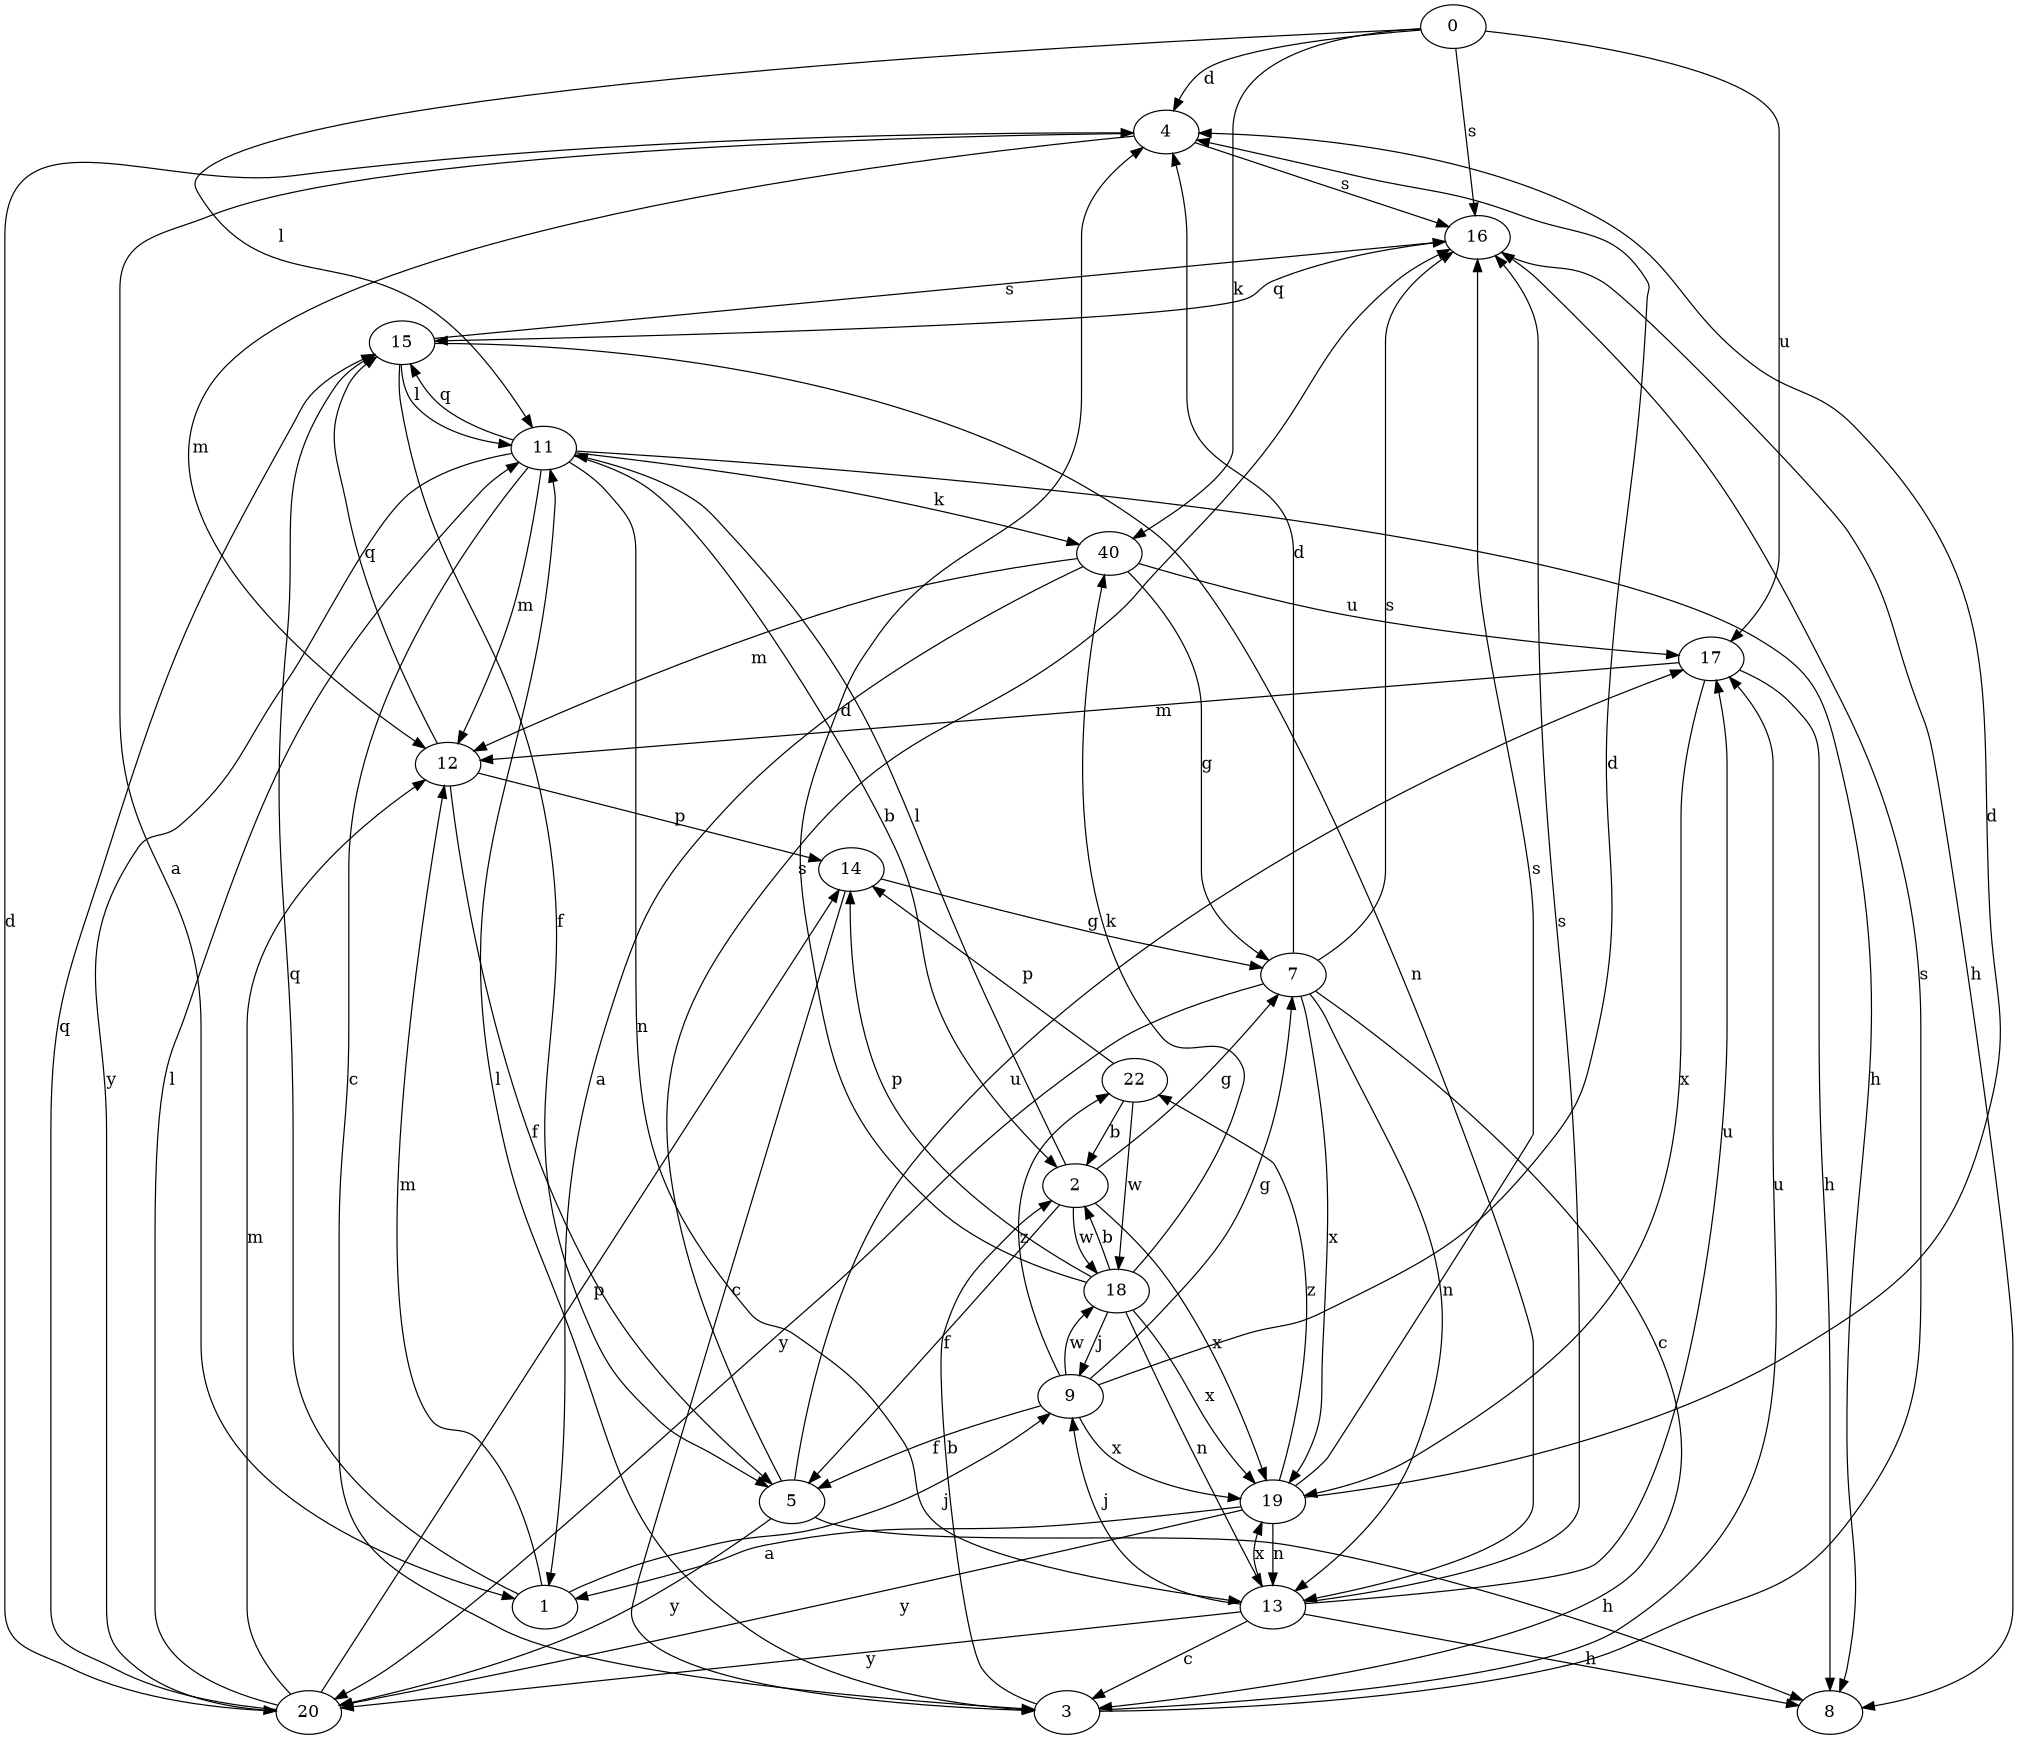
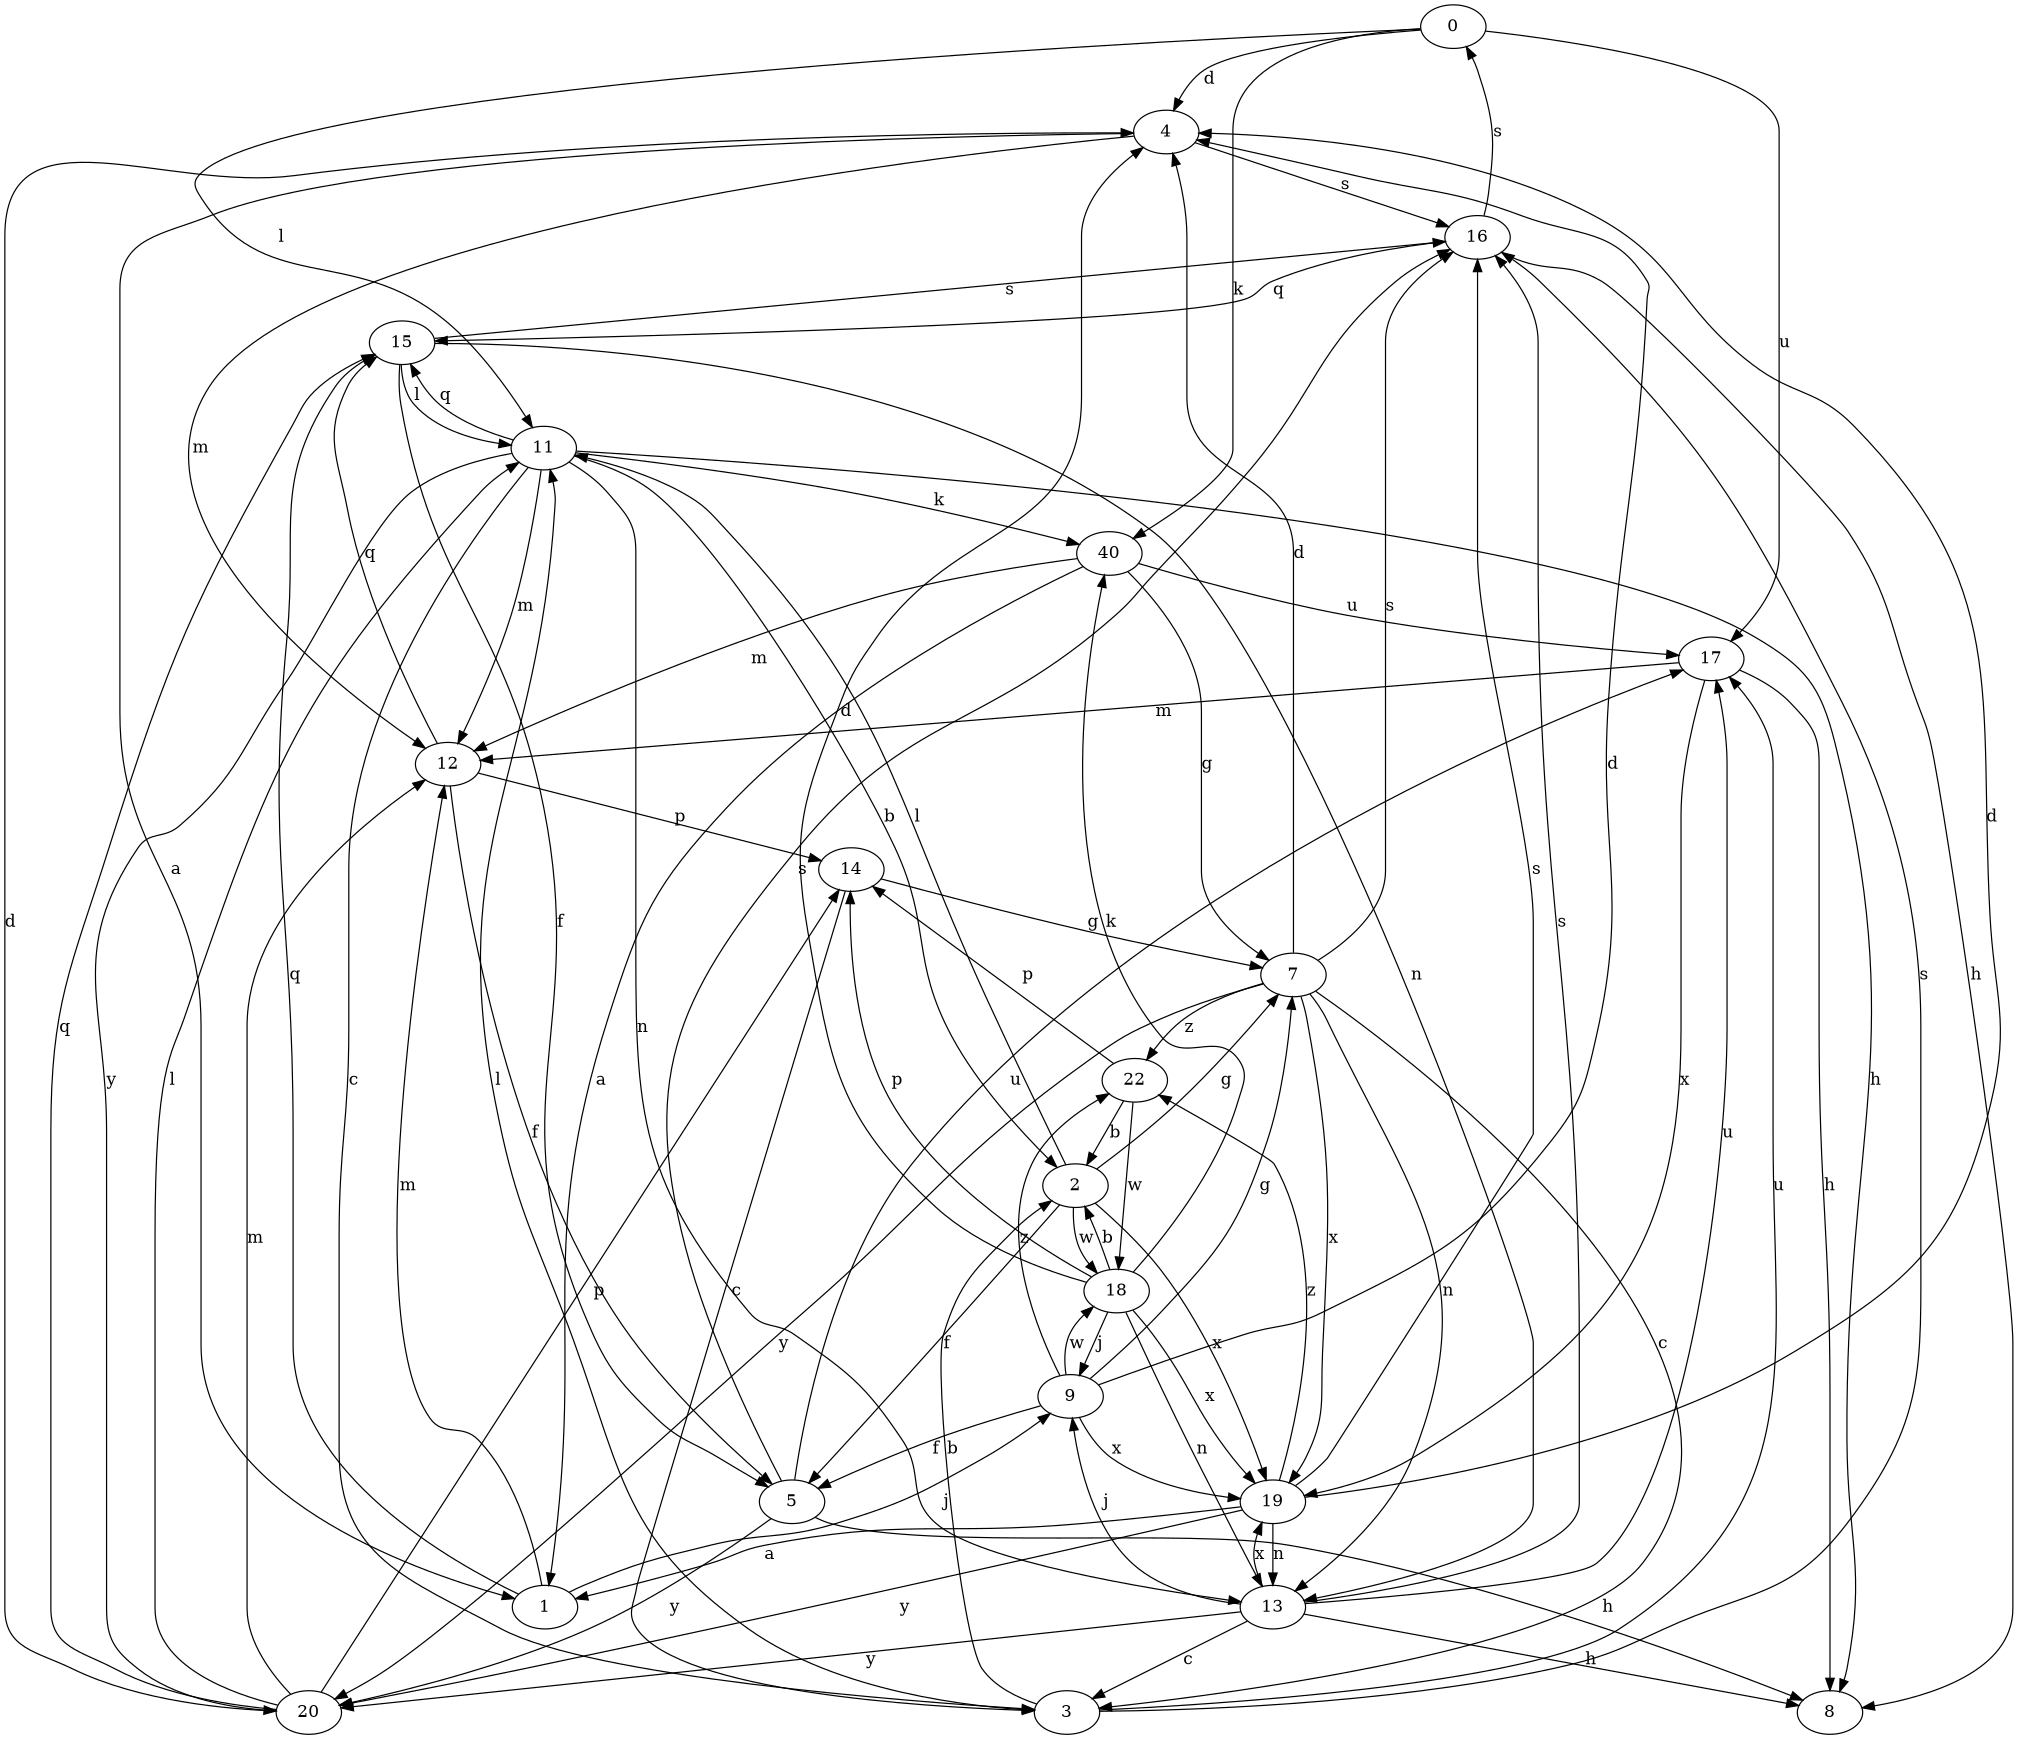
(1465, 126) -> (1492, 136)
none -> (1189, 1016)
